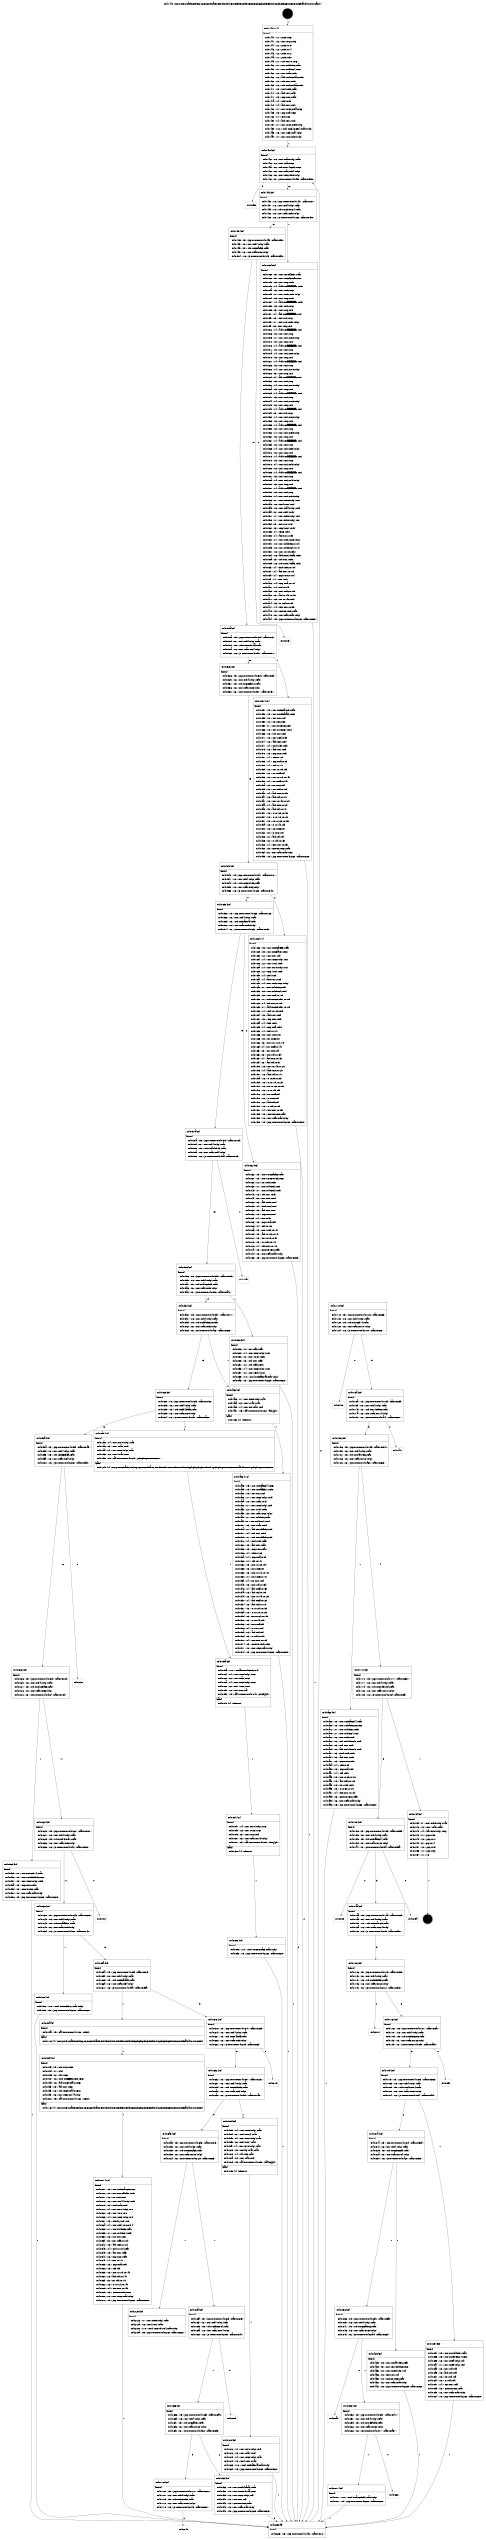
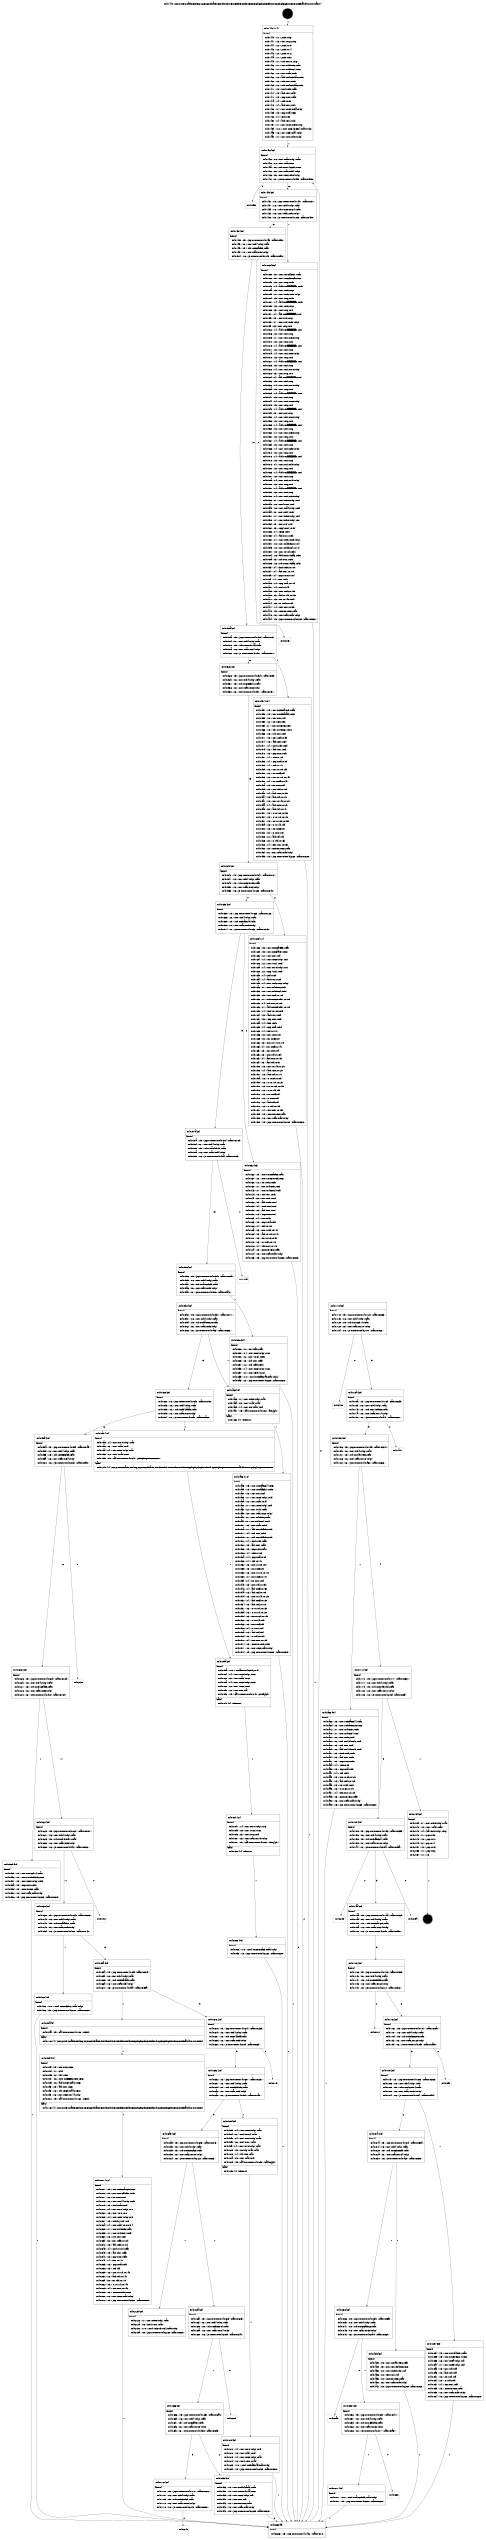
(206, 1299) -> none
